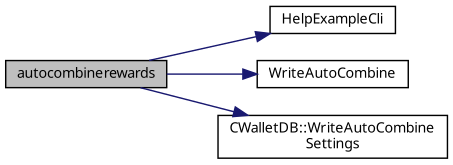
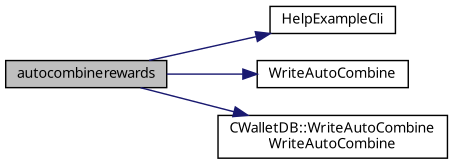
(333, 137) -> (333, 137)
